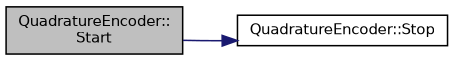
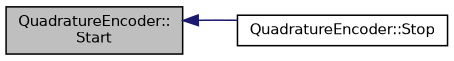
(203, 41) -> (218, 20)
